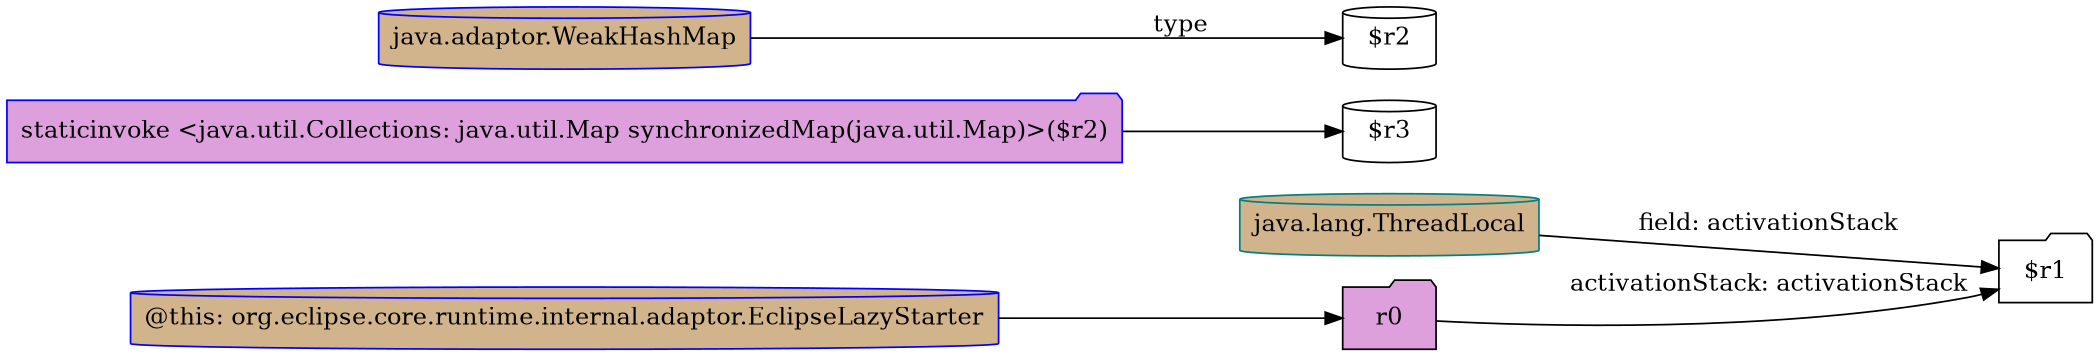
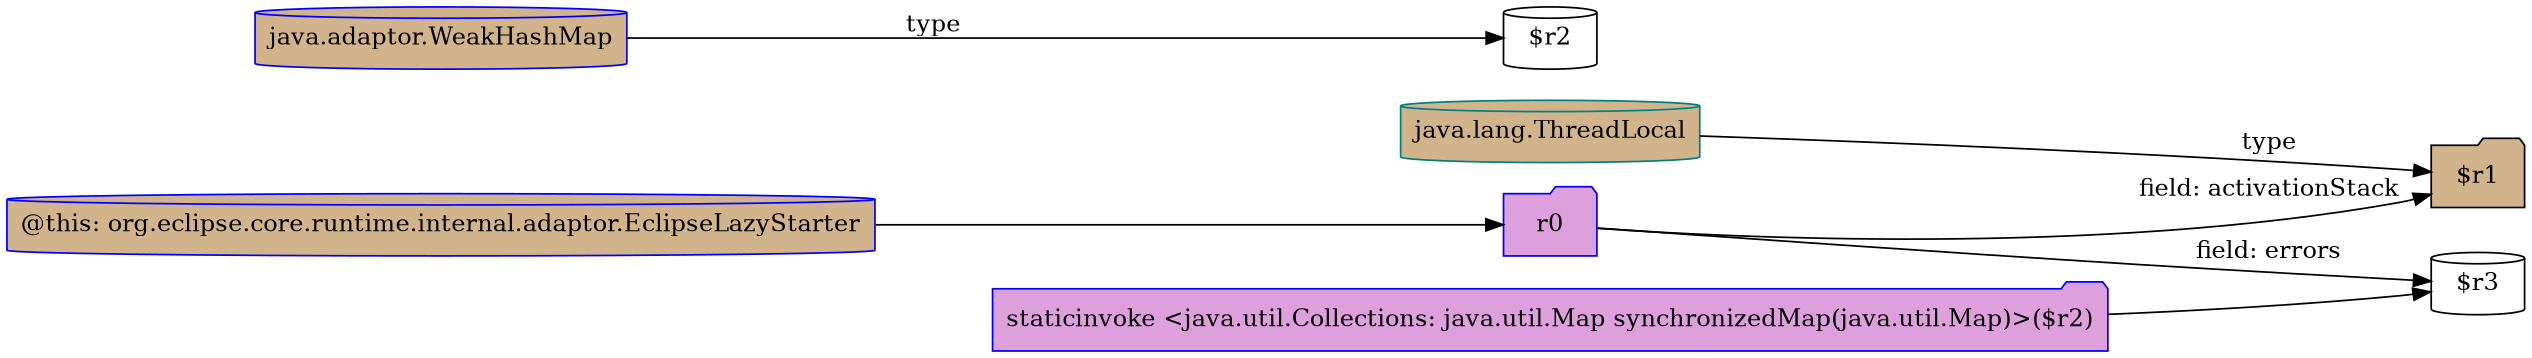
(1769, 224) -> (2270, 143)
none -> (2005, 256)
(2046, 271) -> (2478, 176)
(1769, 284) -> (2270, 189)
(1389, 318) -> (1550, 225)
